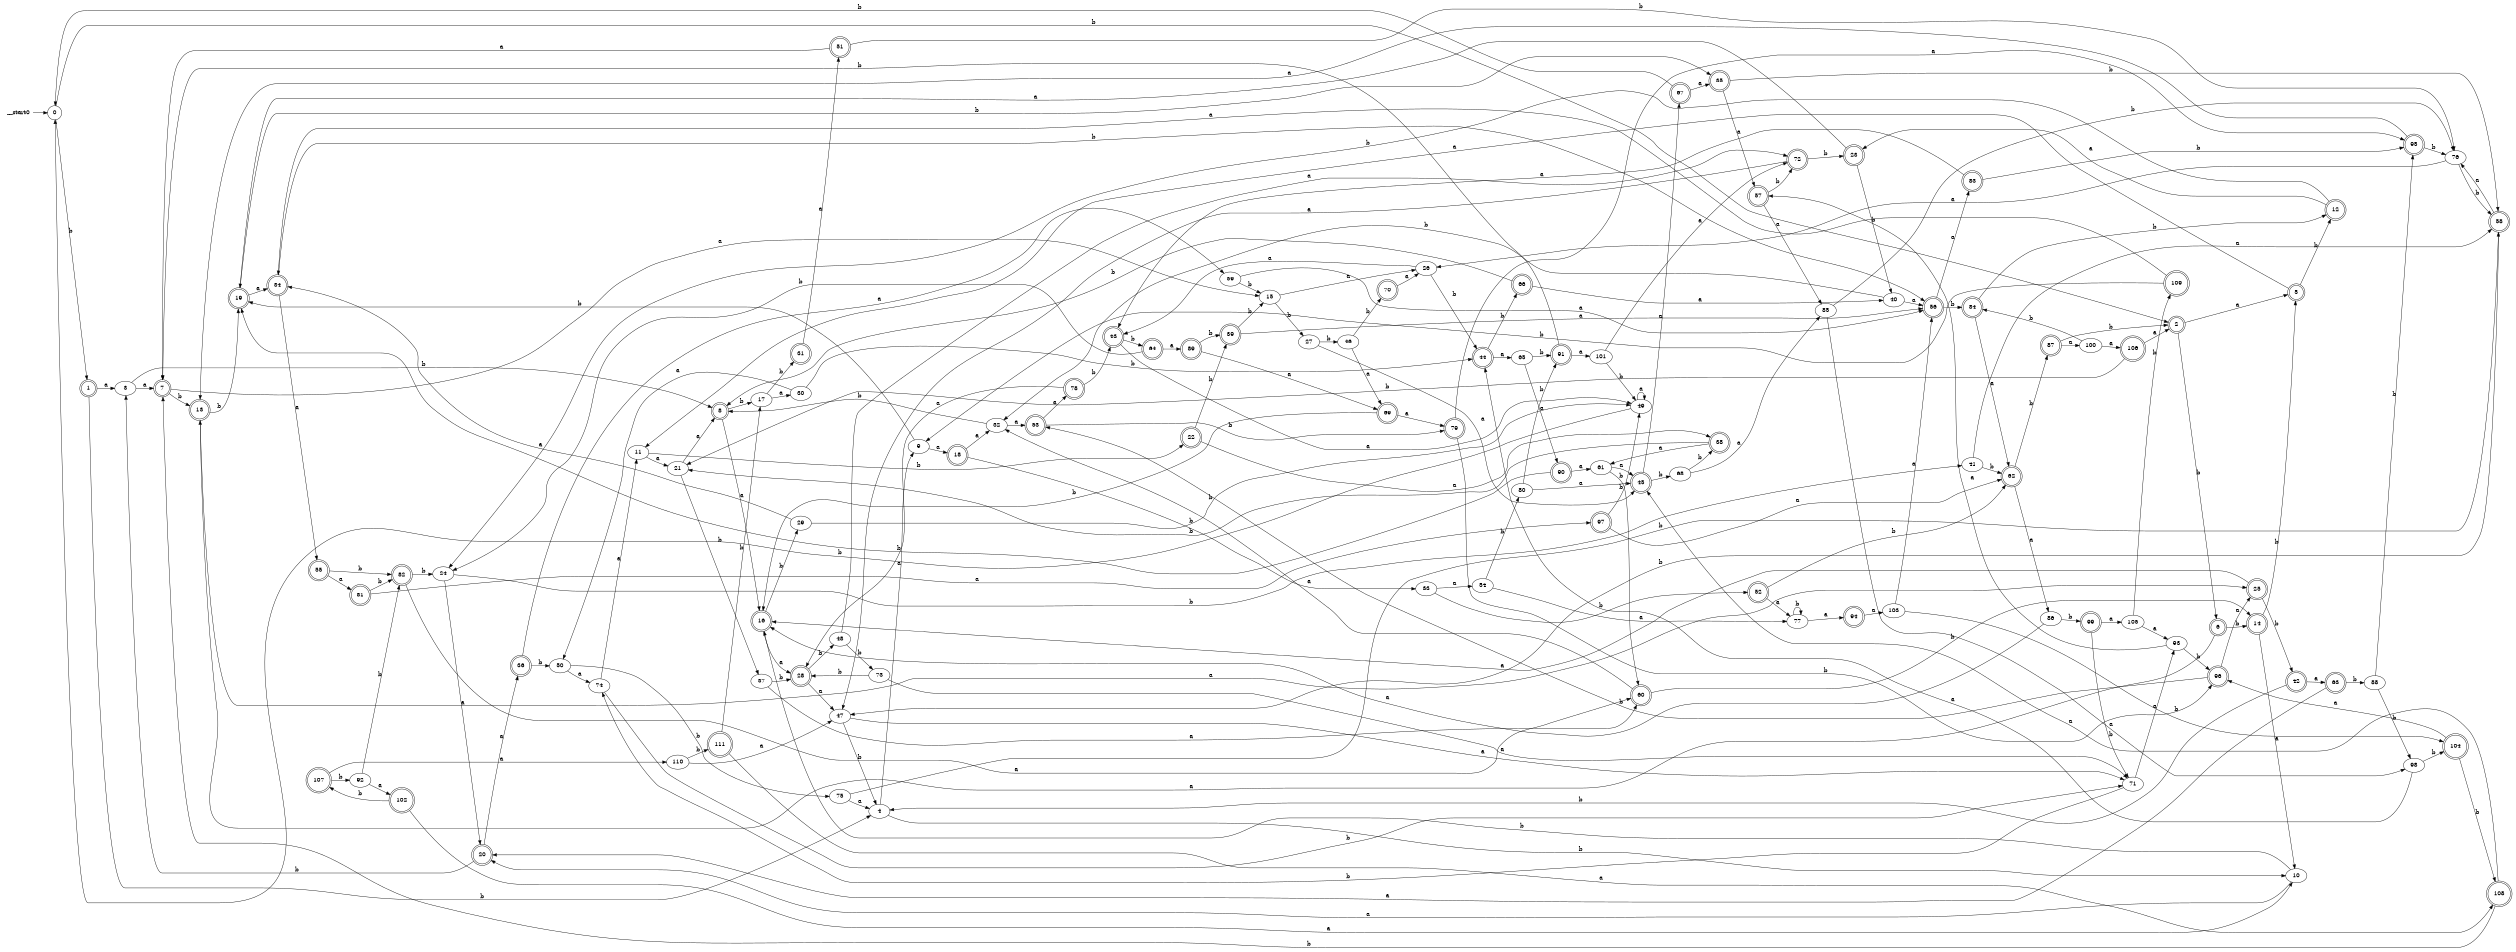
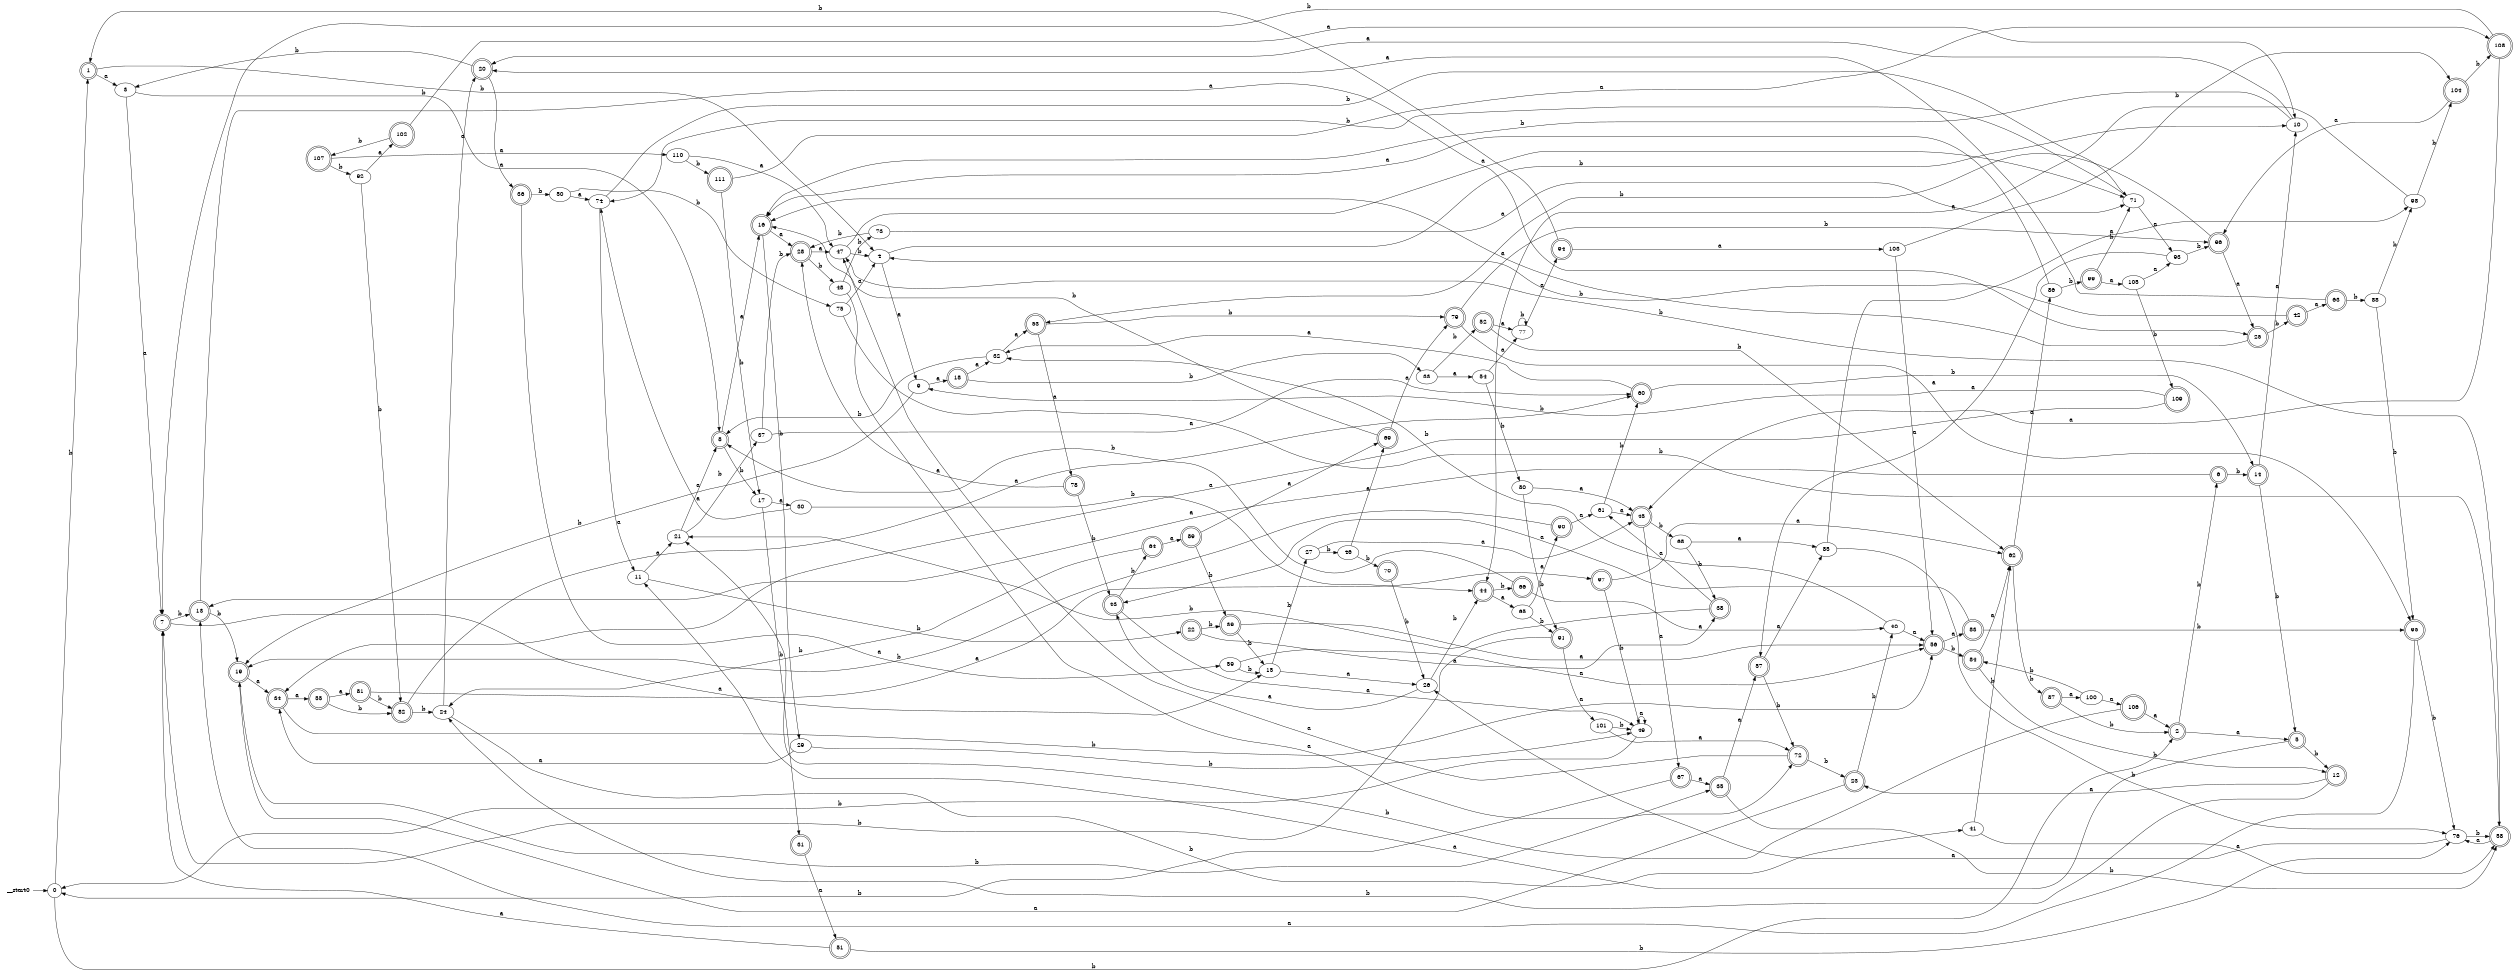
none -> (850, 11)
(1407, 277) -> (1407, 622)
(625, 452) -> (653, 409)
